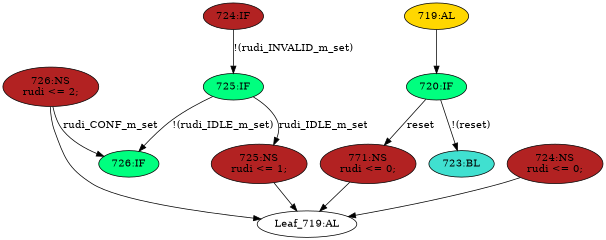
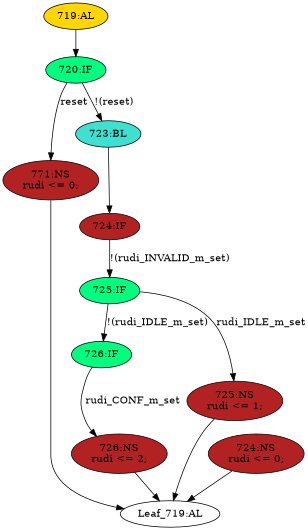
(68, 136) -> (81, 399)
none -> (109, 177)
